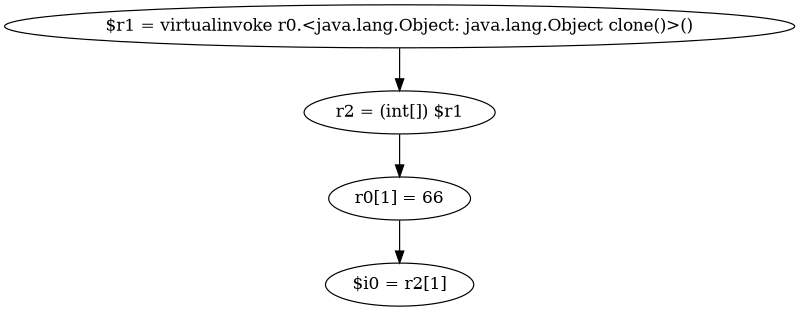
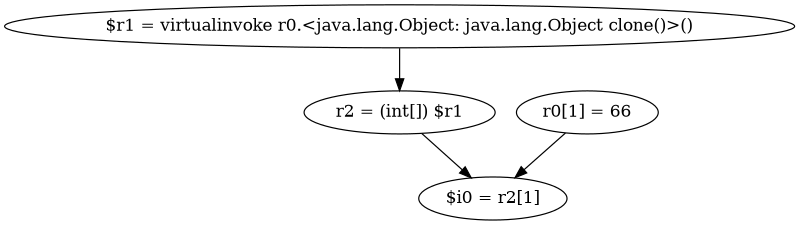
(400, 150) -> (442, 152)
